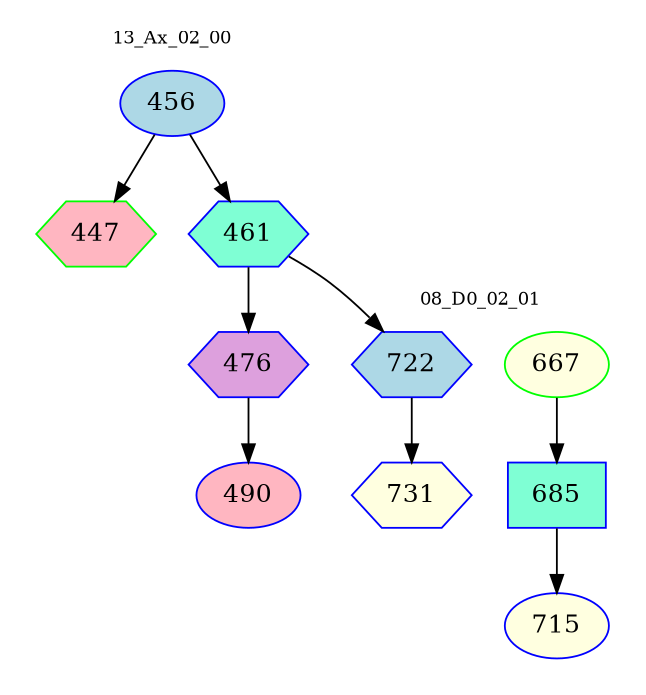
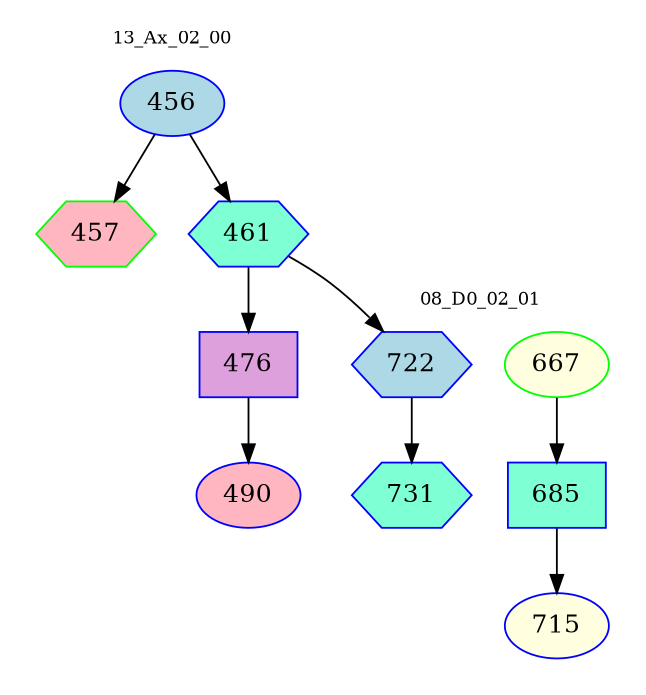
(96, 234) -> (96, 234)
(249, 365) -> (249, 365)
(412, 495) -> (412, 495)
